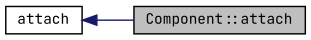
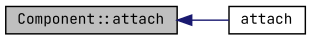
(115, 20) -> (210, 20)
